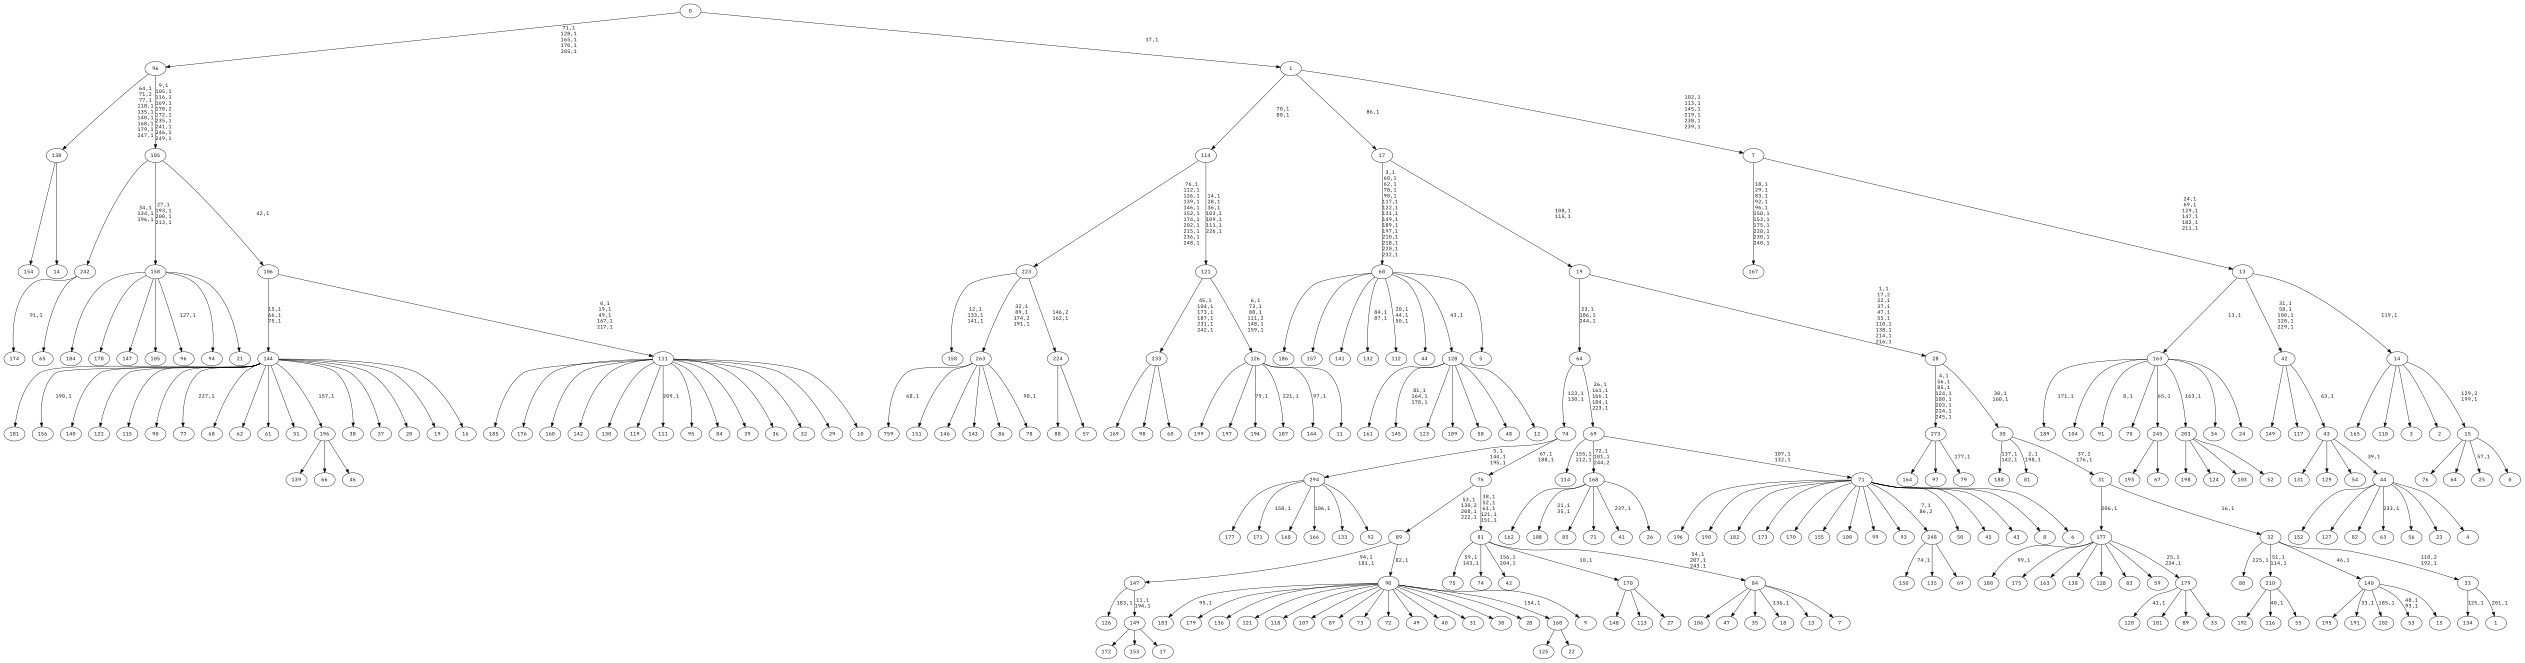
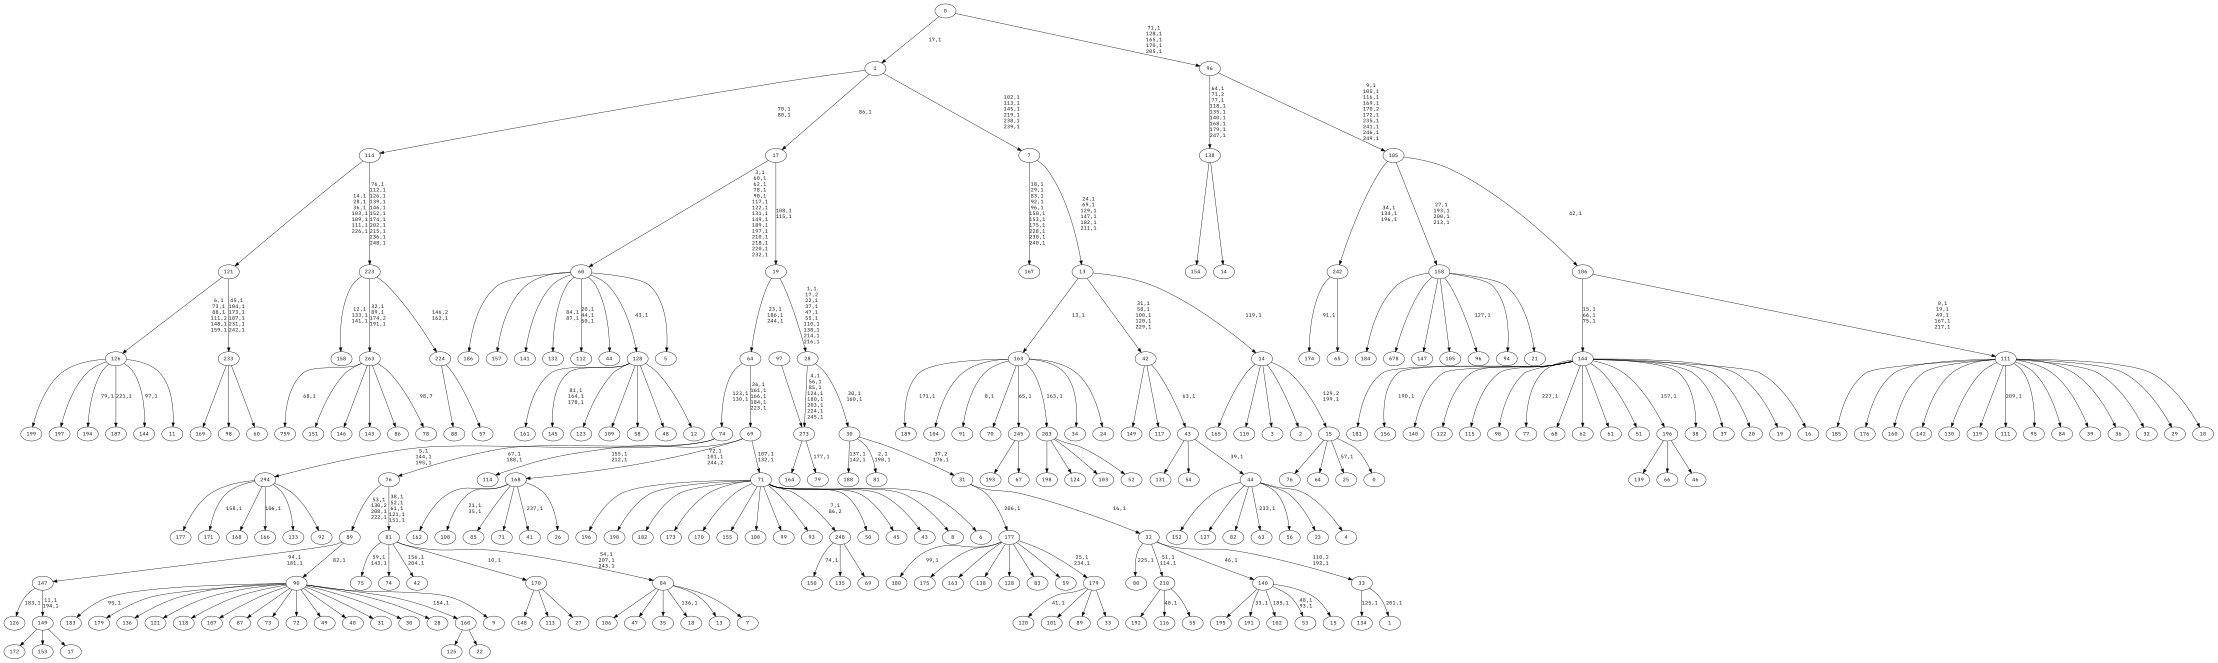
(99, 359) -> (1394, 359)
(1030, 396) -> (427, 396)
(1936, 455) -> (791, 395)
(2327, 480) -> none
